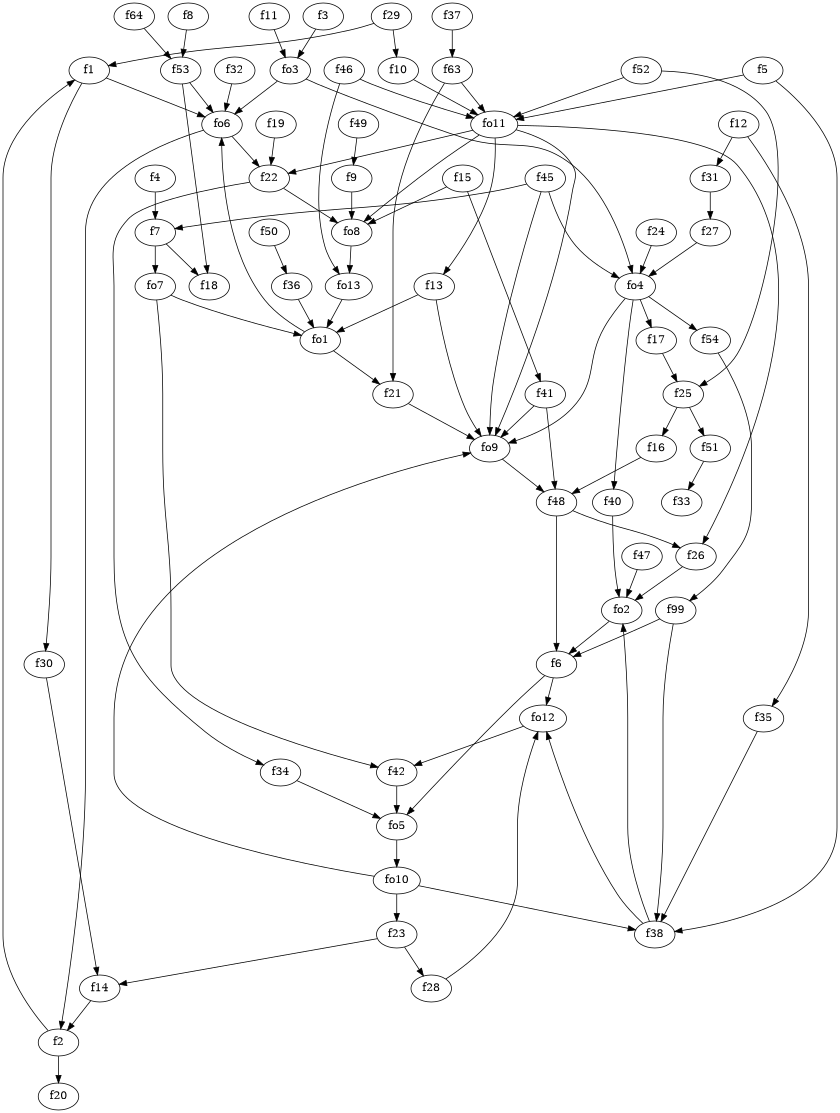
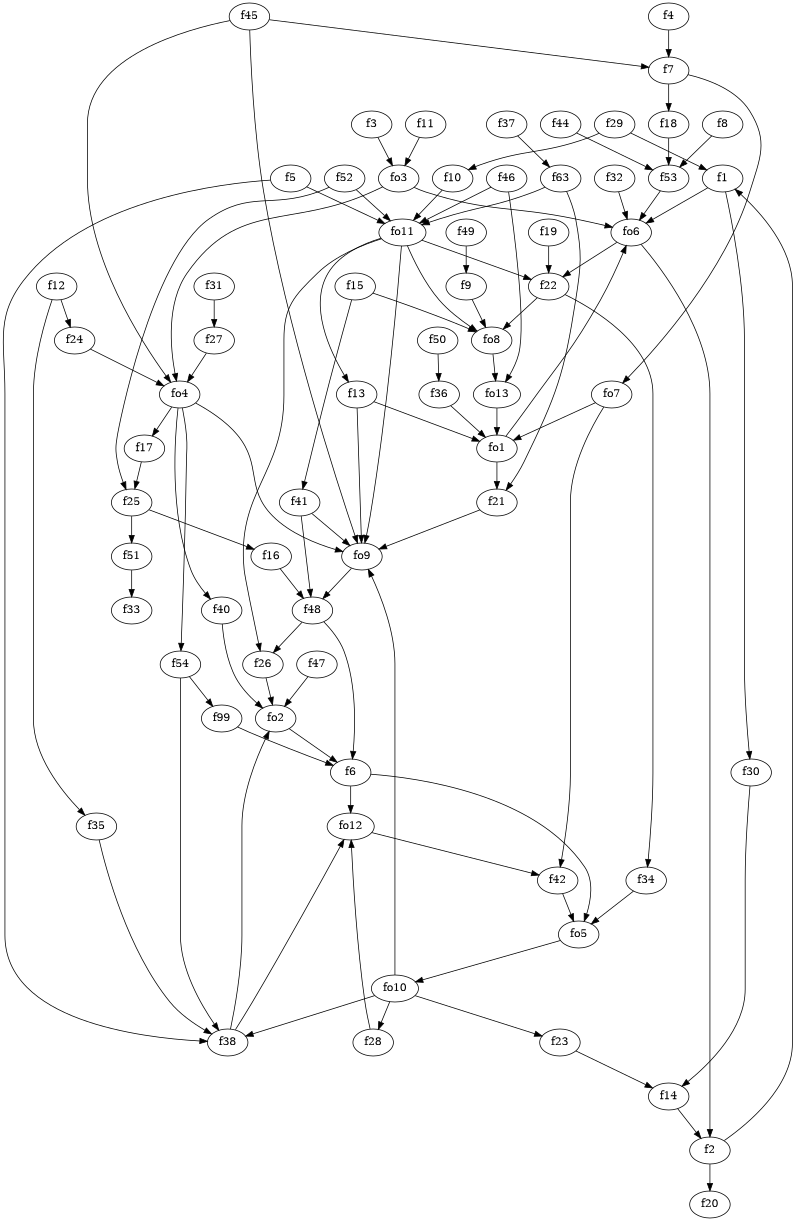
(134, 16) -> (561, 124)
(726, 148) -> (64, 310)
(194, 175) -> (669, 146)
(663, 769) -> (180, 855)
(412, 958) -> (386, 1012)
